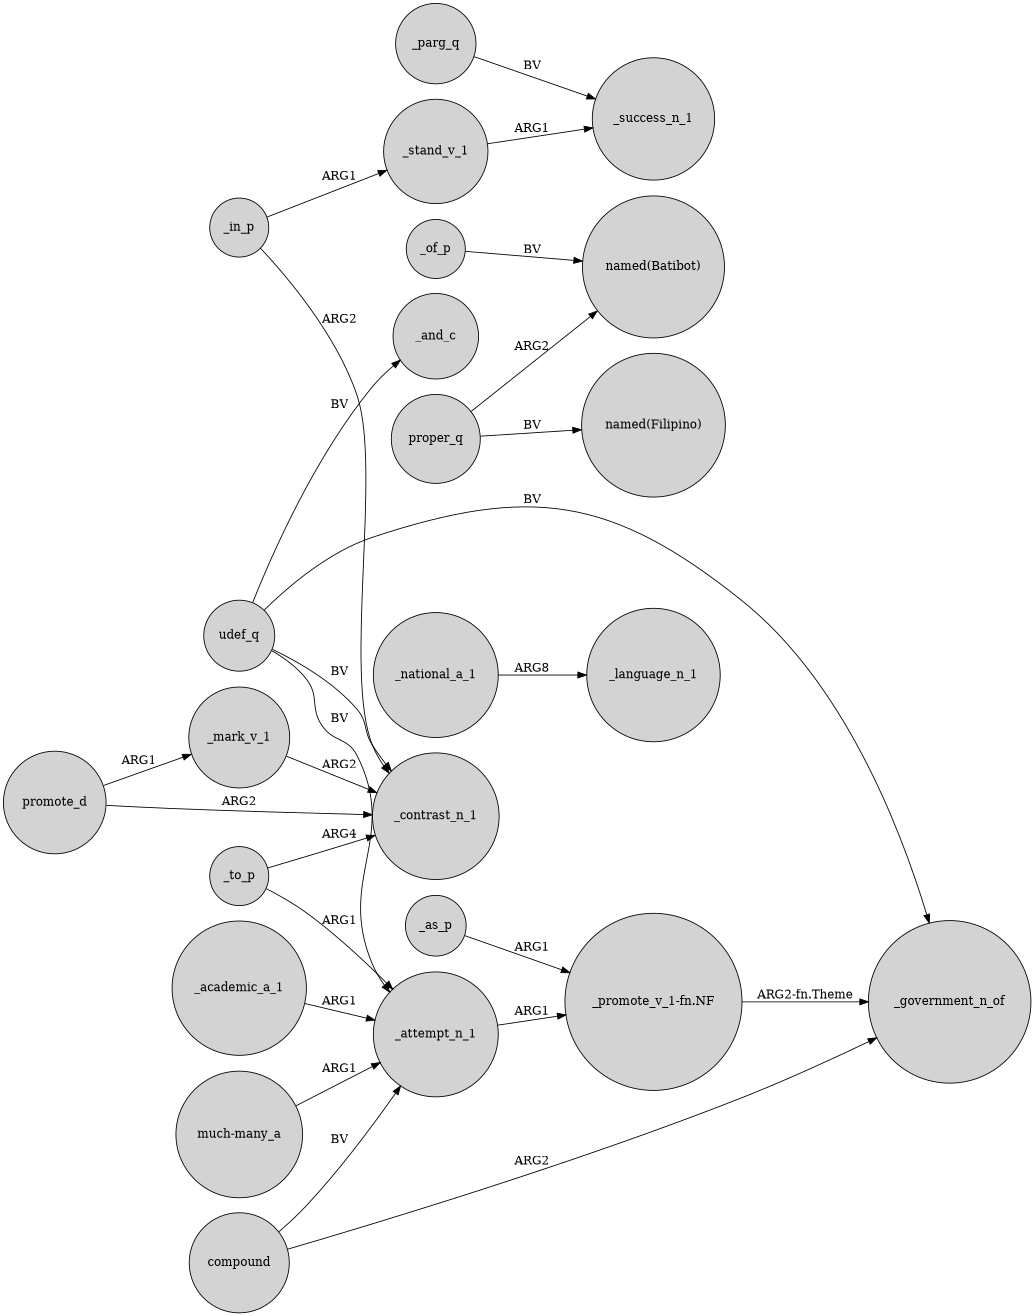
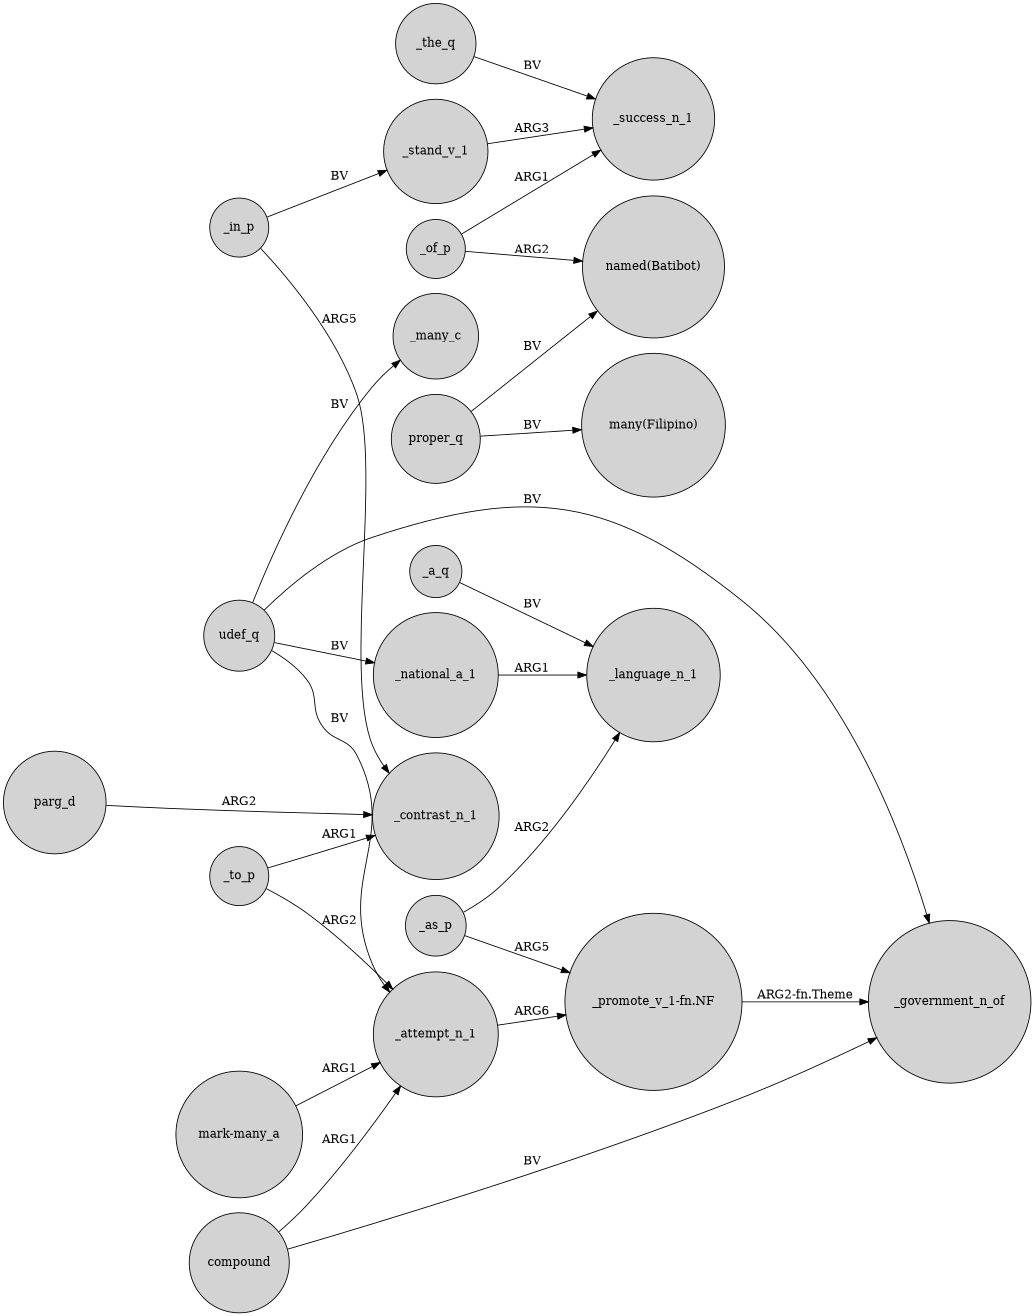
(436, 44) -> (436, 44)
(532, 129) -> (532, 129)
(339, 177) -> (339, 177)
none -> (527, 194)
(532, 250) -> (532, 250)
(339, 320) -> (339, 320)
(436, 336) -> (436, 336)
(532, 347) -> (532, 347)
(653, 425) -> (653, 425)
none -> (436, 572)
(532, 669) -> (532, 669)
(342, 694) -> (320, 652)
(239, 737) -> none
(55, 803) -> (55, 803)
none -> (548, 834)
(339, 835) -> (339, 835)
(339, 921) -> (339, 921)
(532, 948) -> (532, 948)
(239, 988) -> none
(532, 1012) -> (532, 1012)
(239, 1134) -> (239, 1134)
(339, 1140) -> (339, 1140)
(532, 1161) -> (532, 1161)
